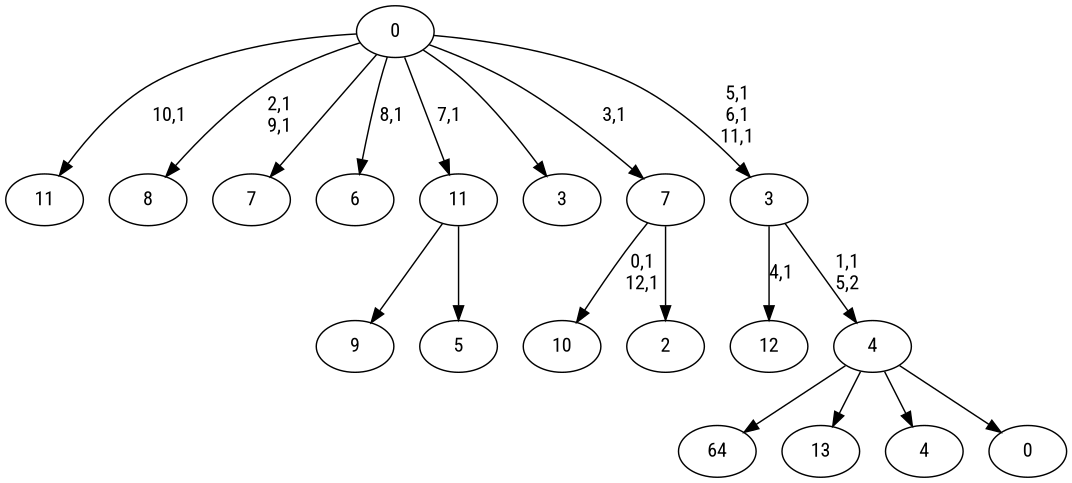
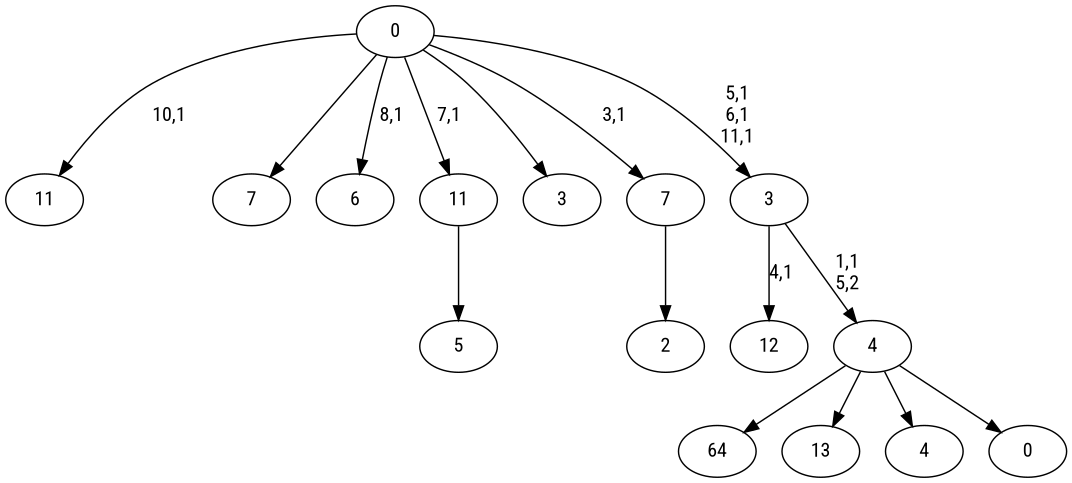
(148, 200) -> none
(355, 346) -> none
(562, 346) -> none
